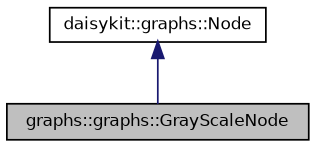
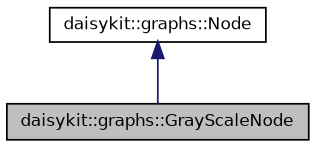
(158, 122) -> (158, 122)
